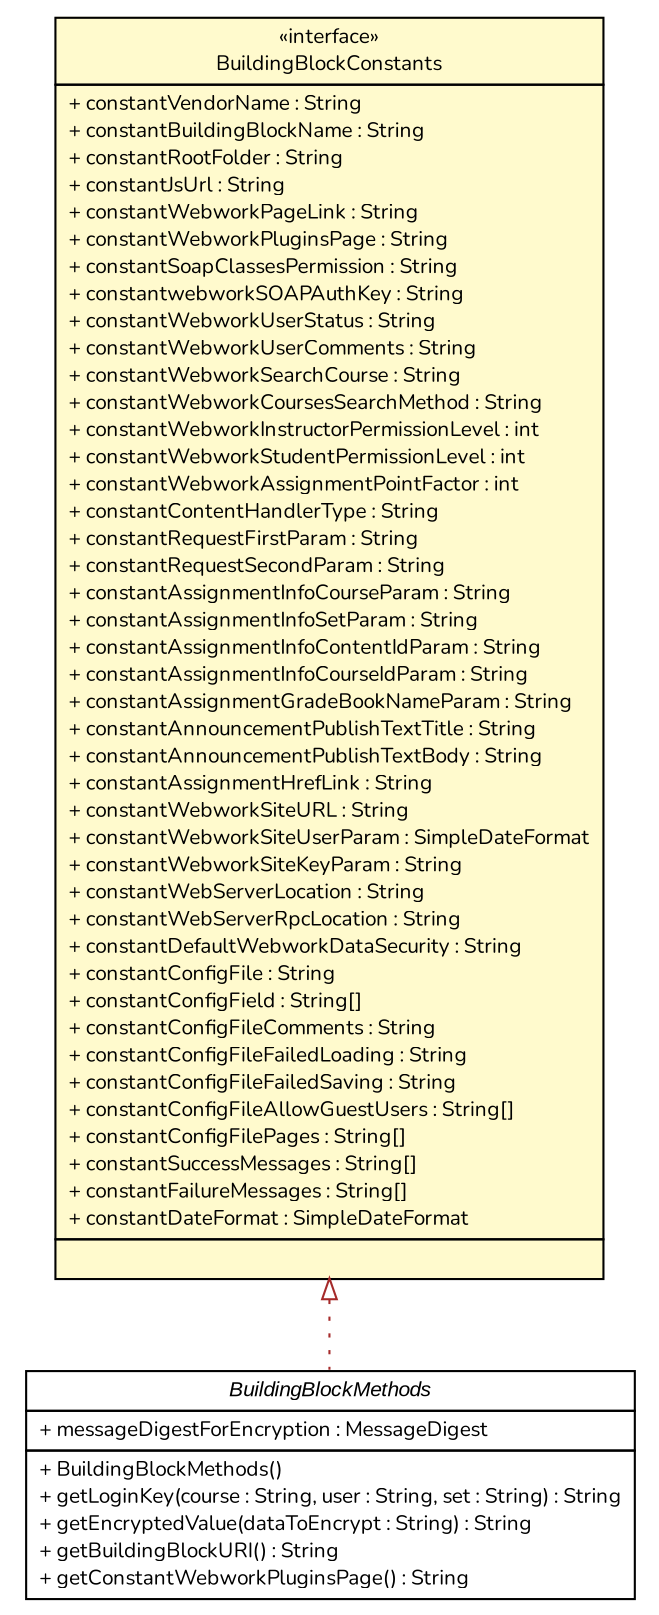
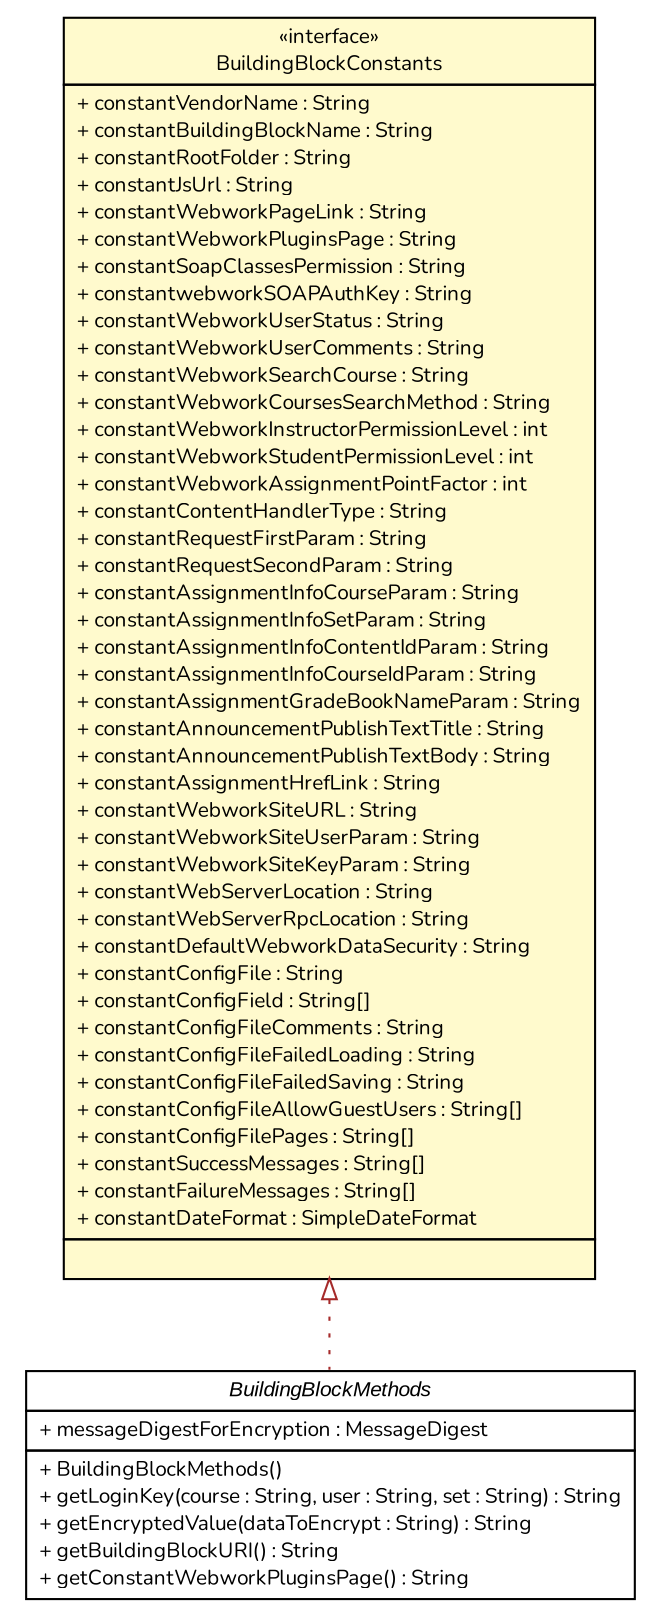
(329, 838) -> (279, 838)
